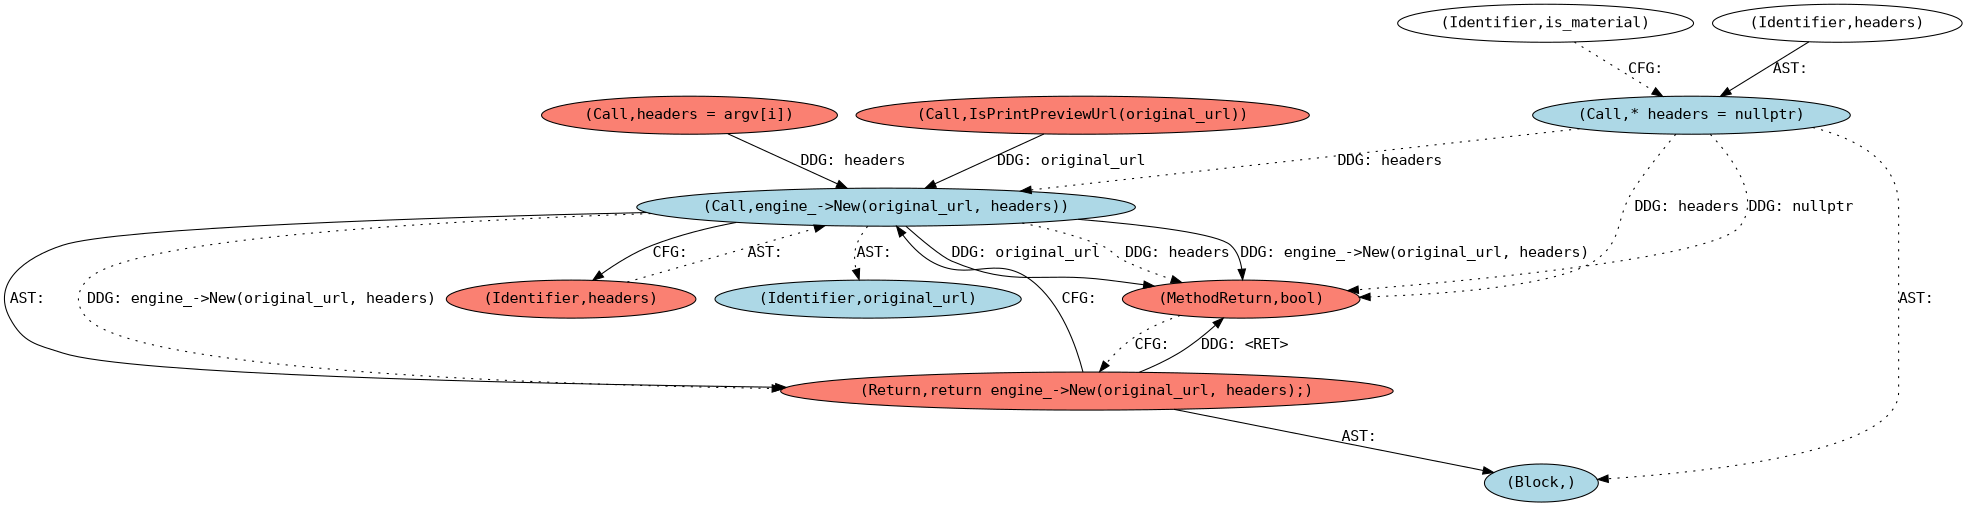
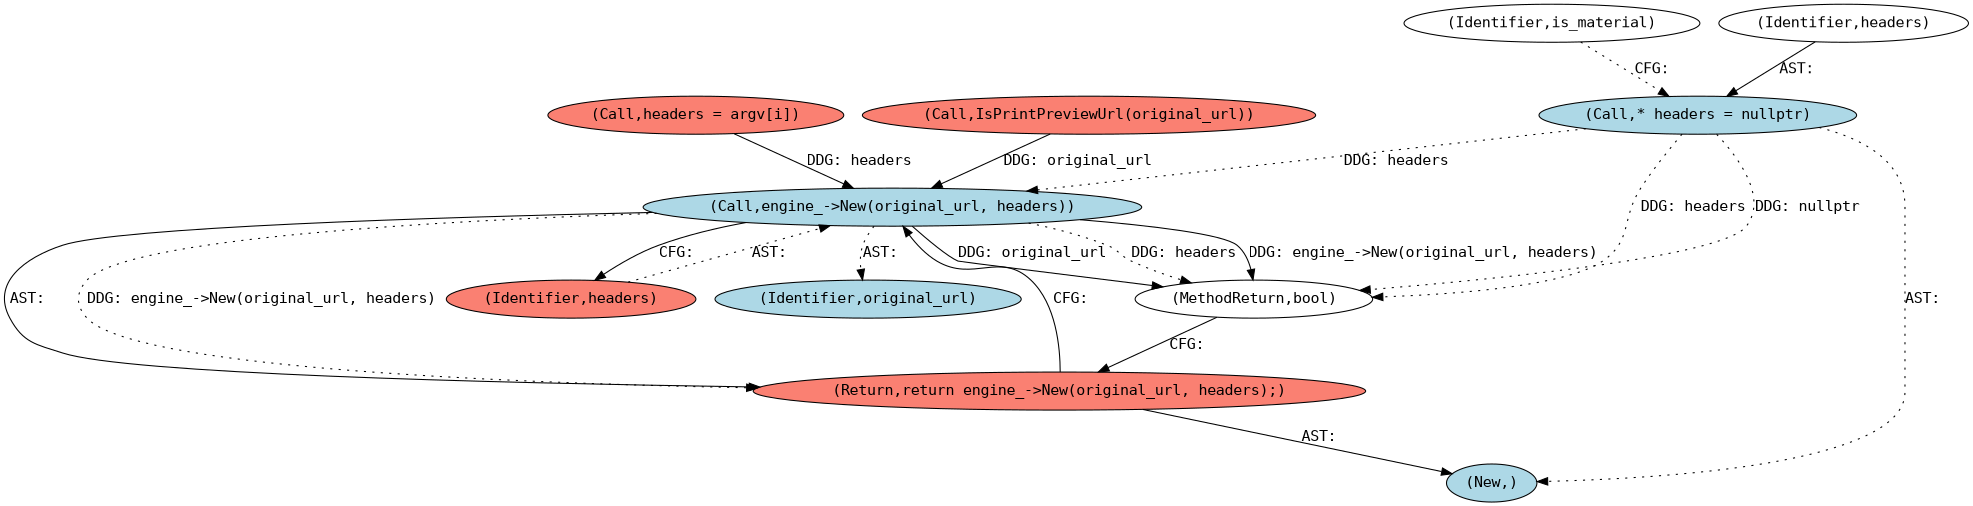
(1241, 299) -> (1254, 299)
(1139, 334) -> (1162, 342)
(1180, 353) -> none
(1541, 483) -> (1492, 483)
